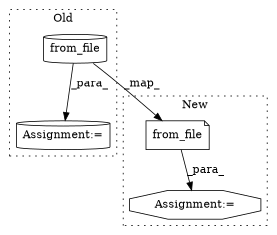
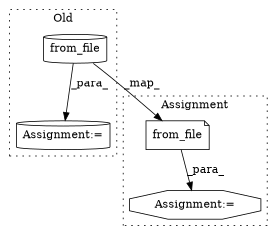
(195, 105) -> (195, 105)
